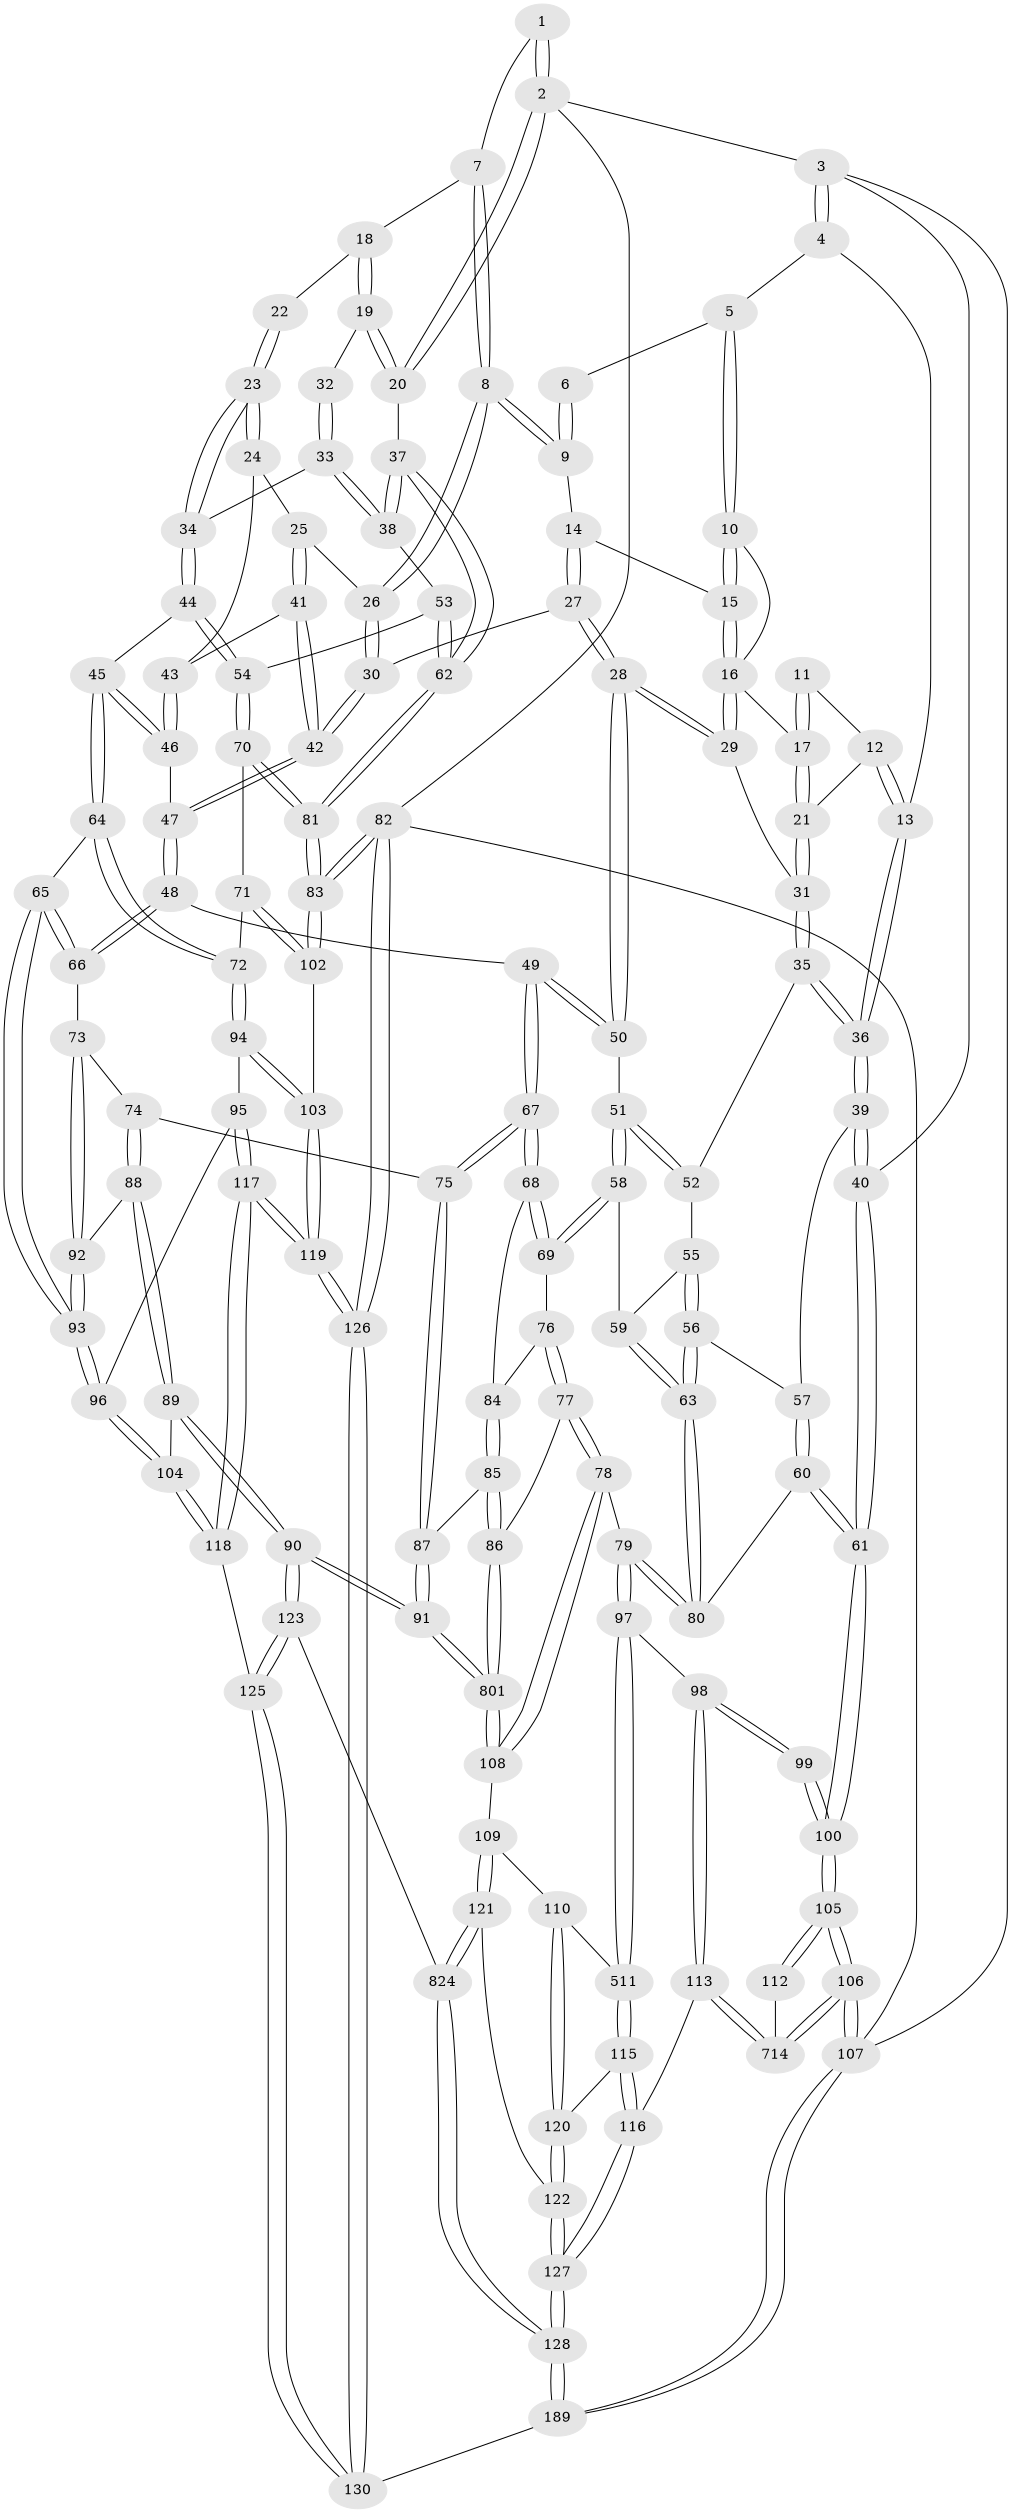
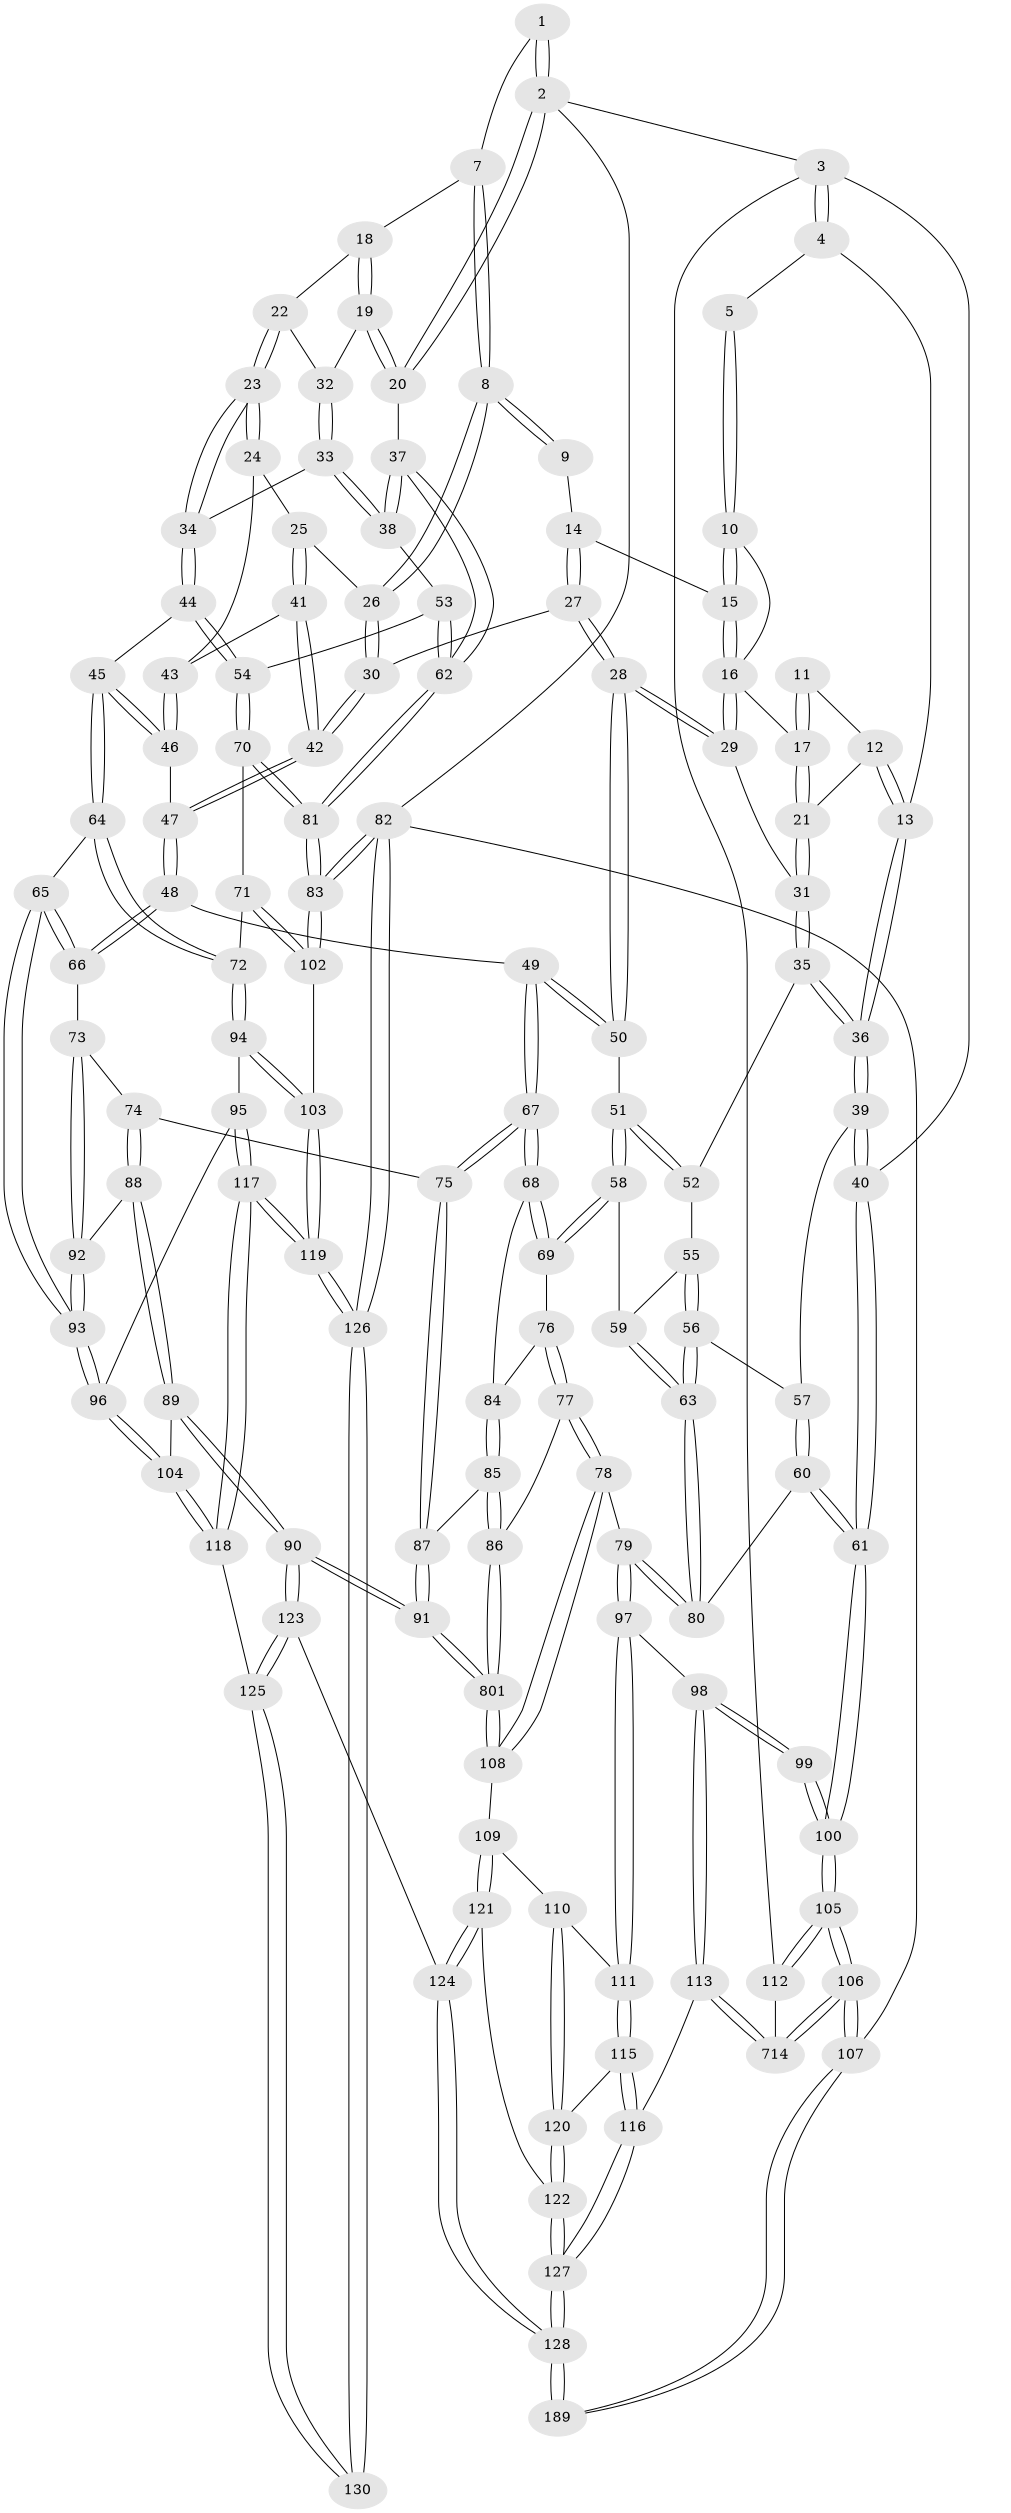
none -> (303, 349)
(566, 385) -> none
(1007, 1098) -> (747, 1036)
(443, 1982) -> (443, 1982)
(624, 1982) -> (624, 1982)
(458, 2454) -> none
